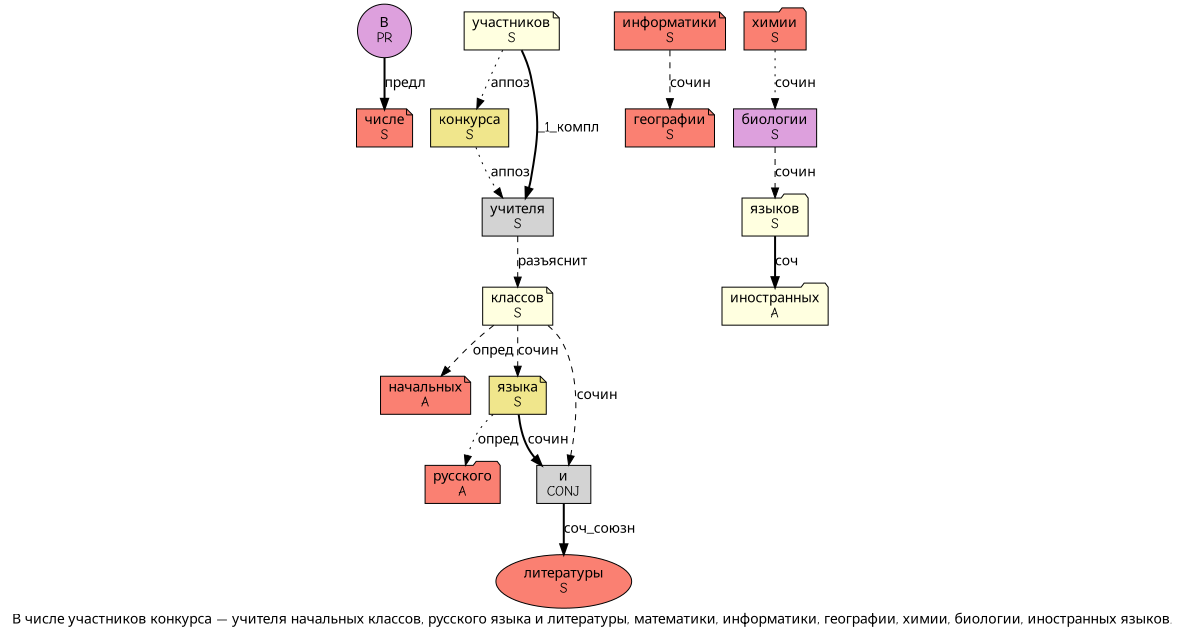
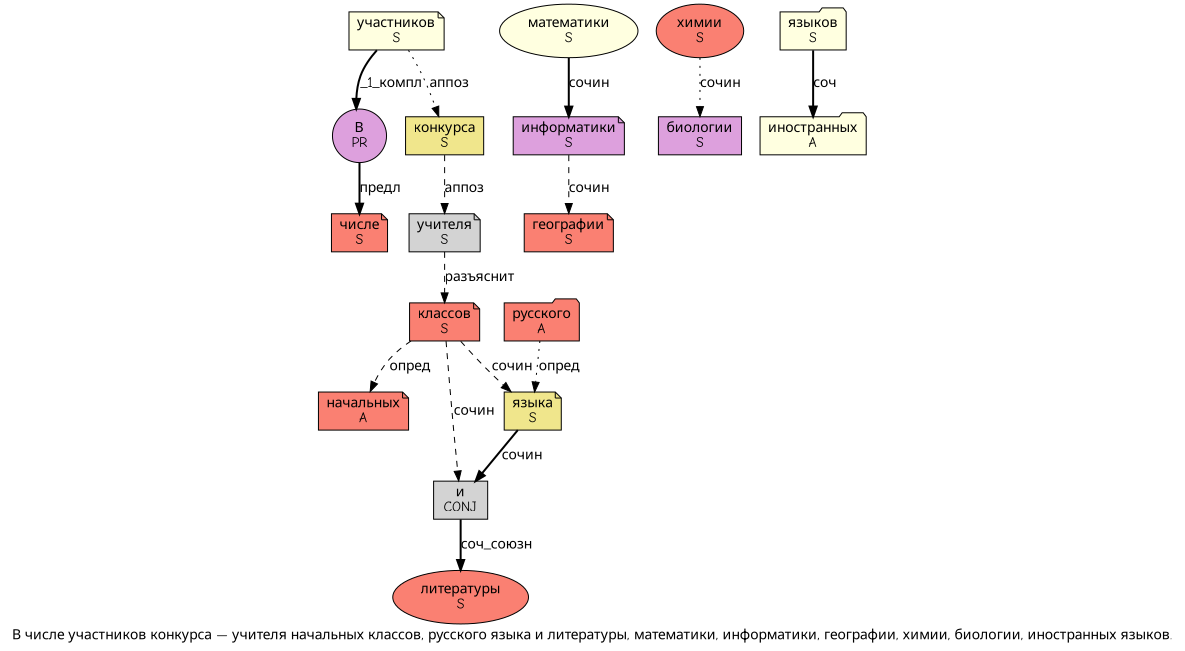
none -> (569, 31)
(670, 31) -> (569, 136)
(775, 31) -> (700, 31)
(537, 118) -> (362, 72)
(775, 167) -> none
(485, 169) -> (445, 179)
(518, 217) -> (445, 233)
(518, 306) -> (445, 322)
(477, 433) -> (538, 361)
